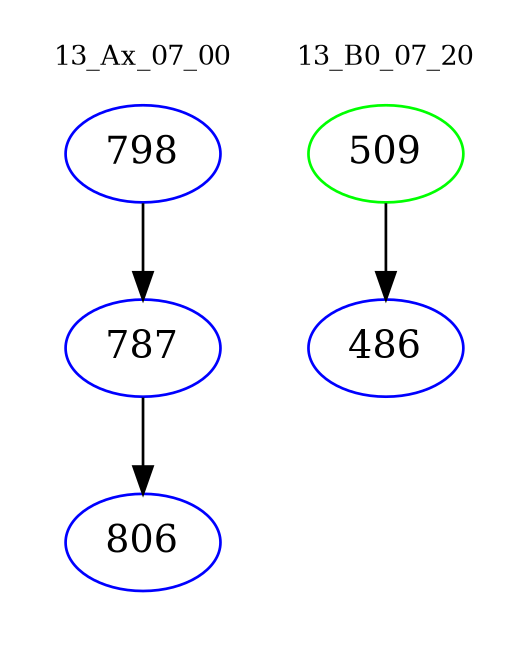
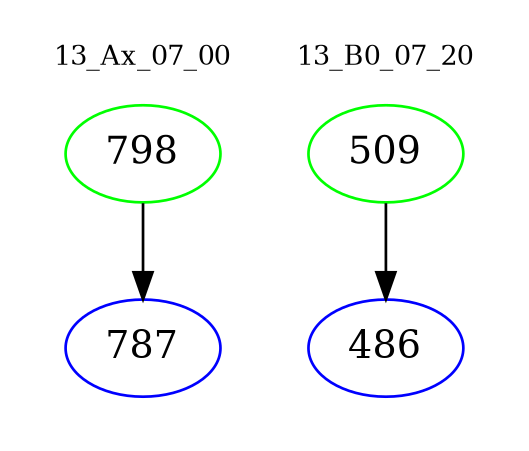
(143, 154) -> (143, 154)
(143, 542) -> none
